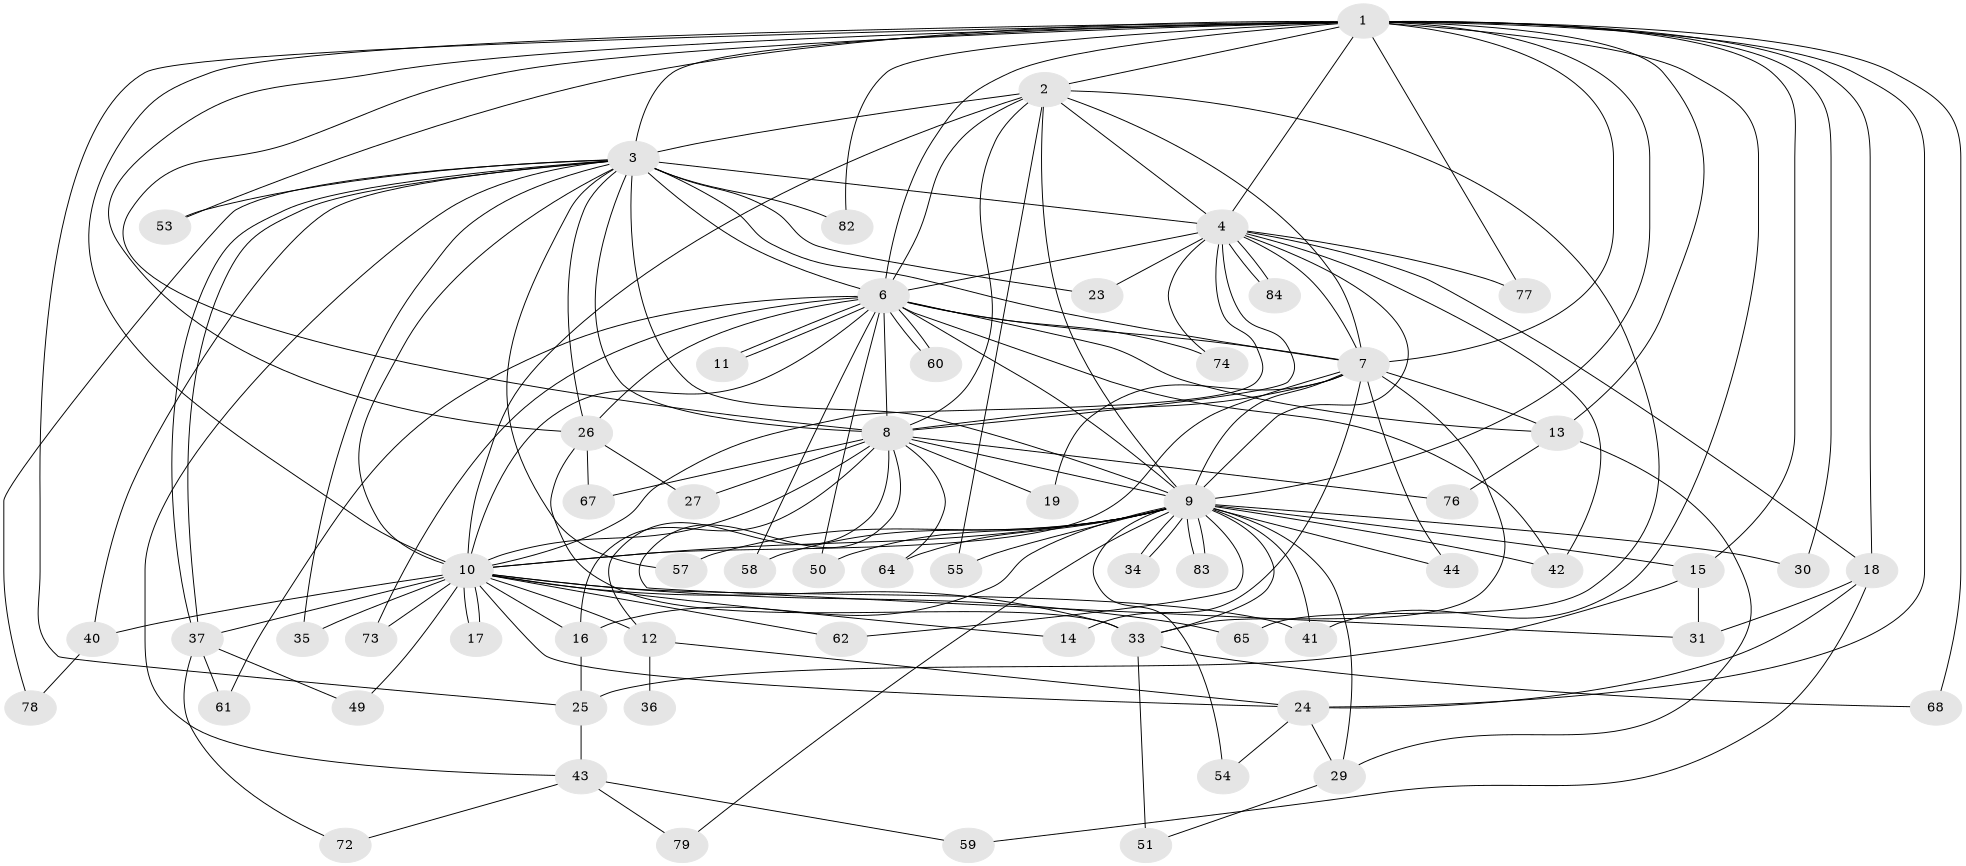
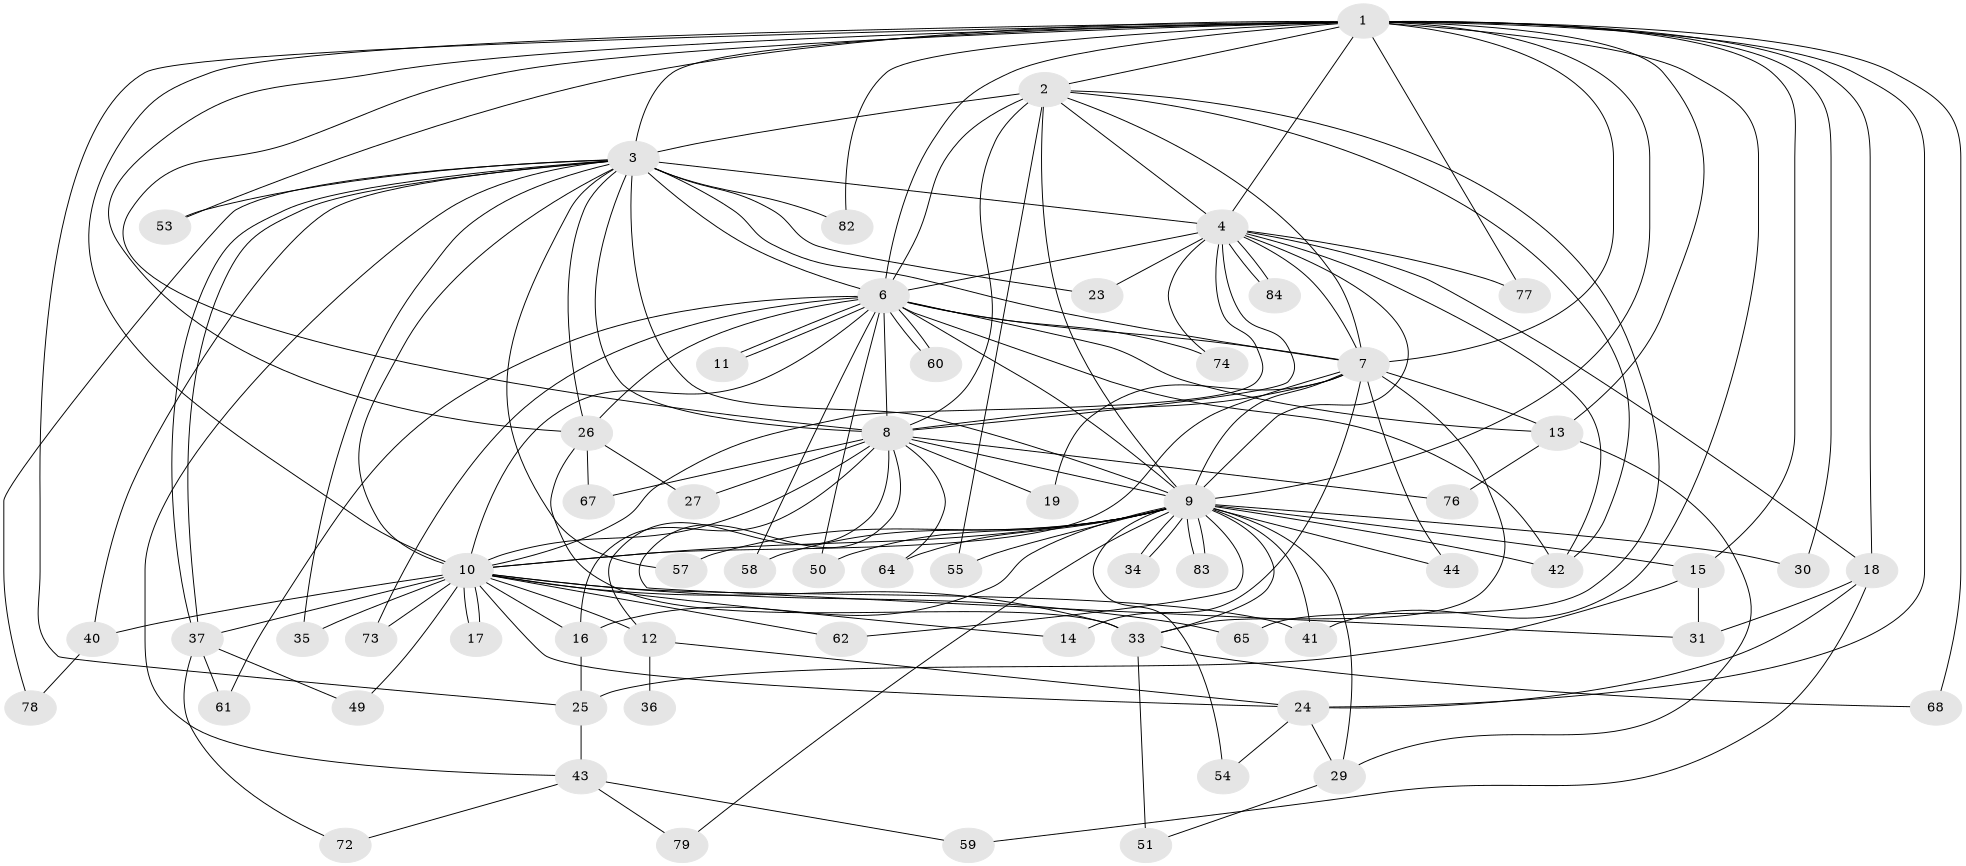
(675, 254) -> (1455, 201)
